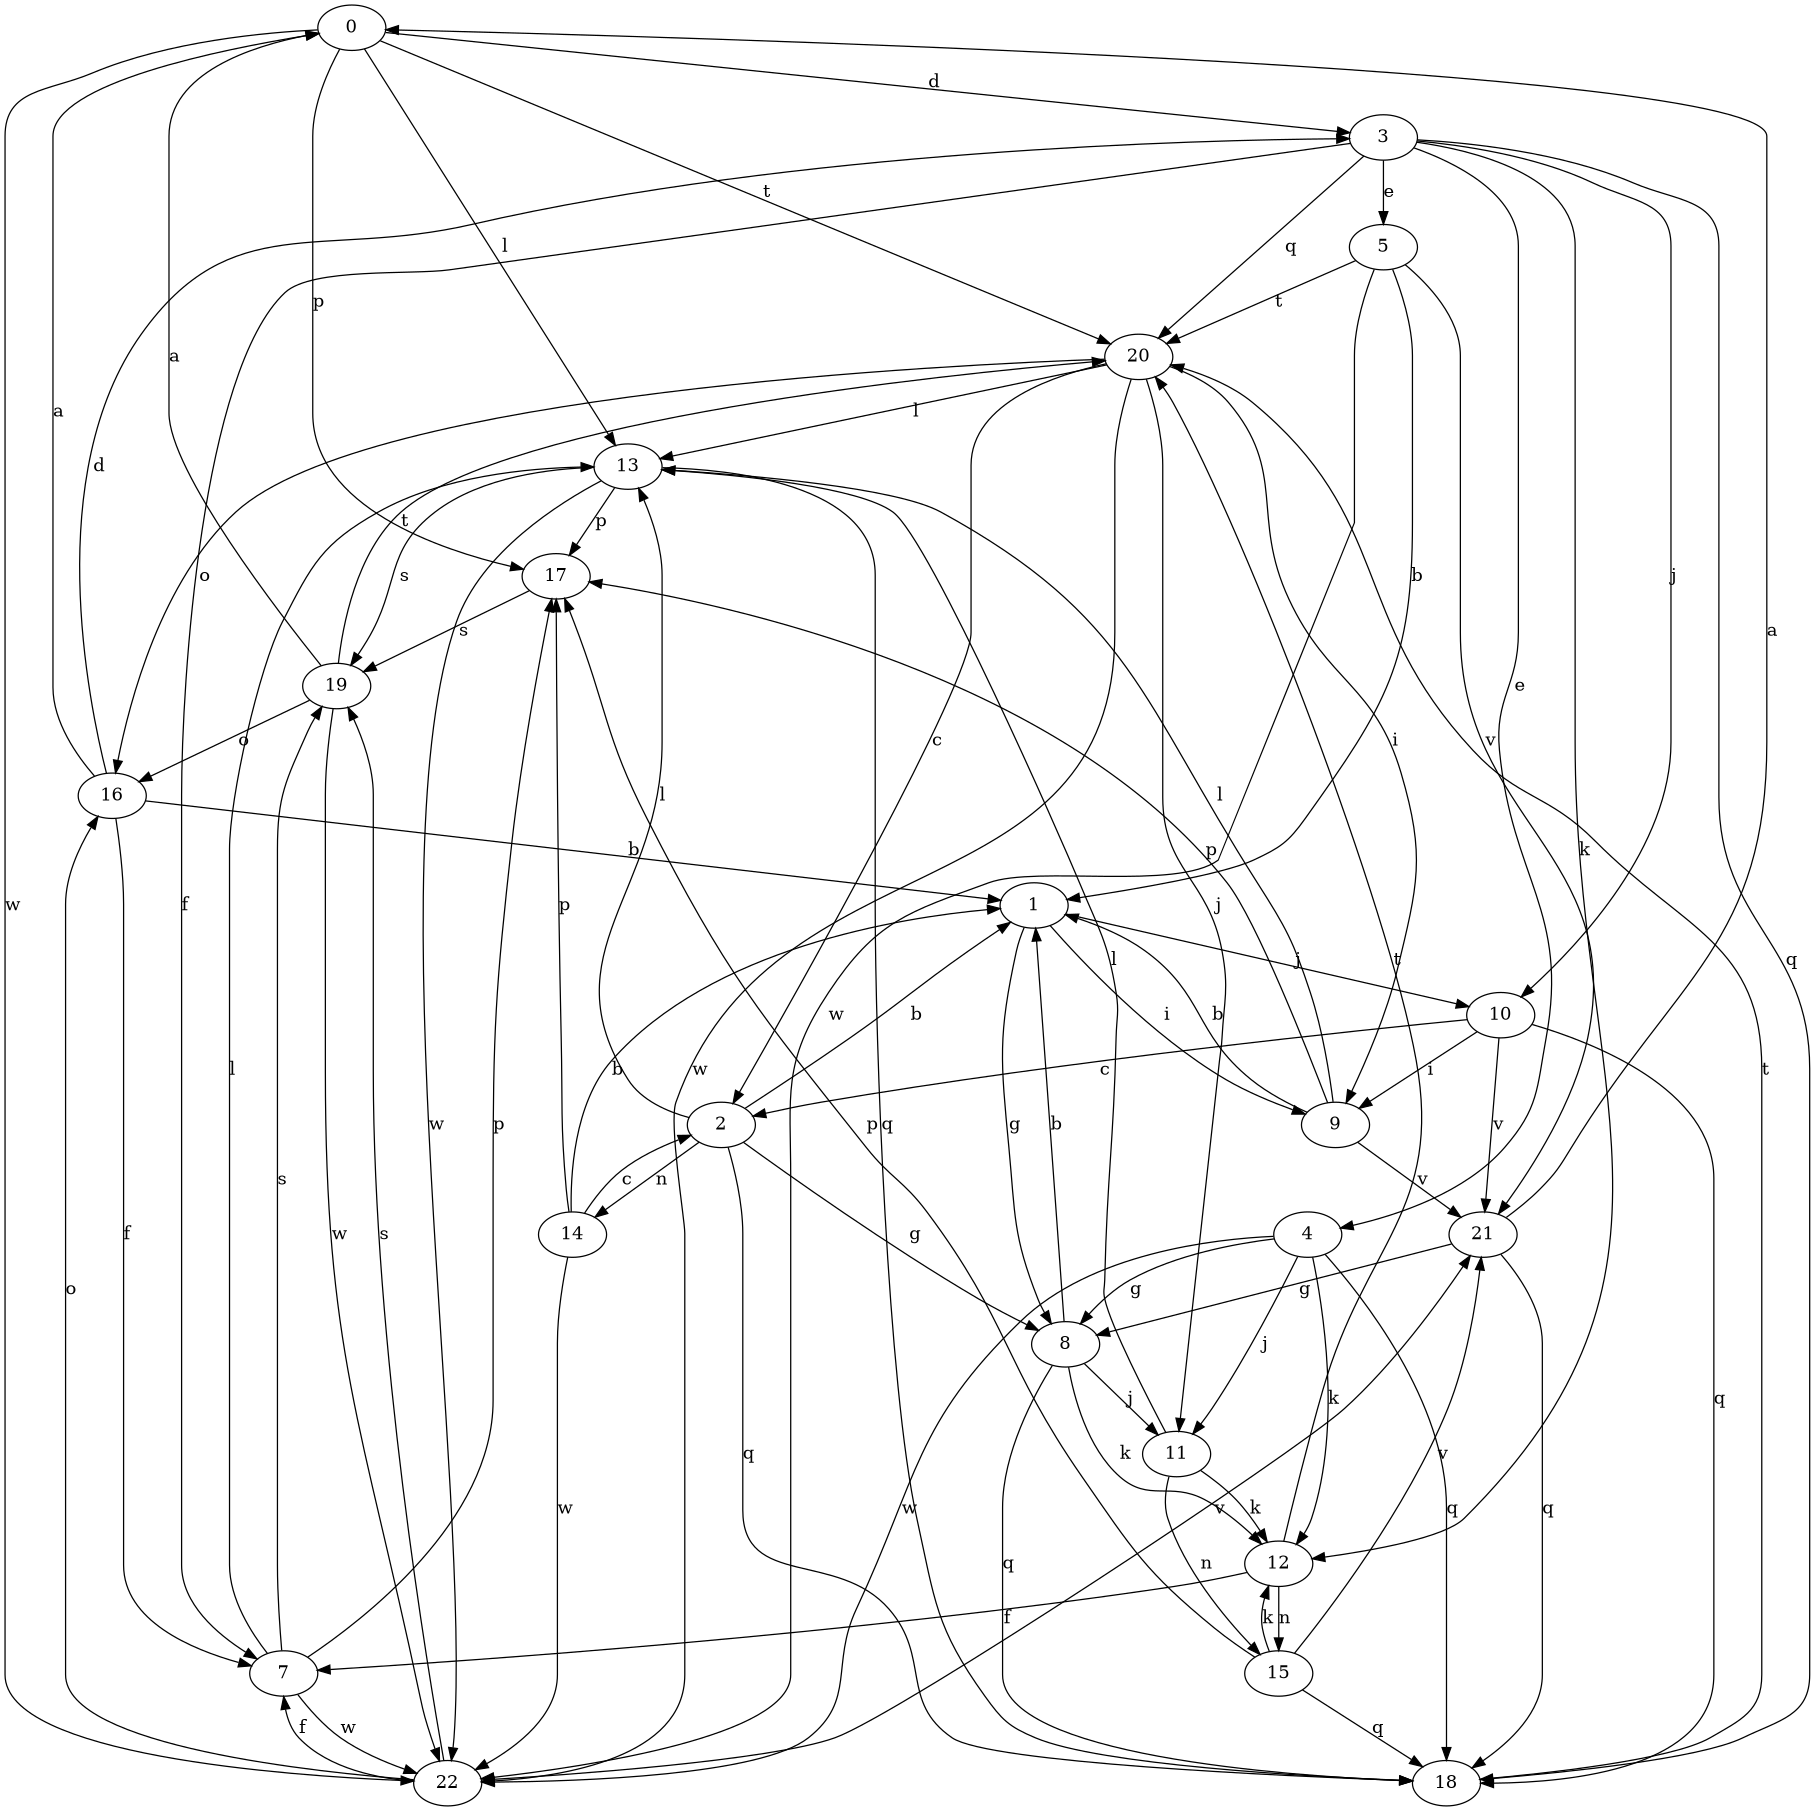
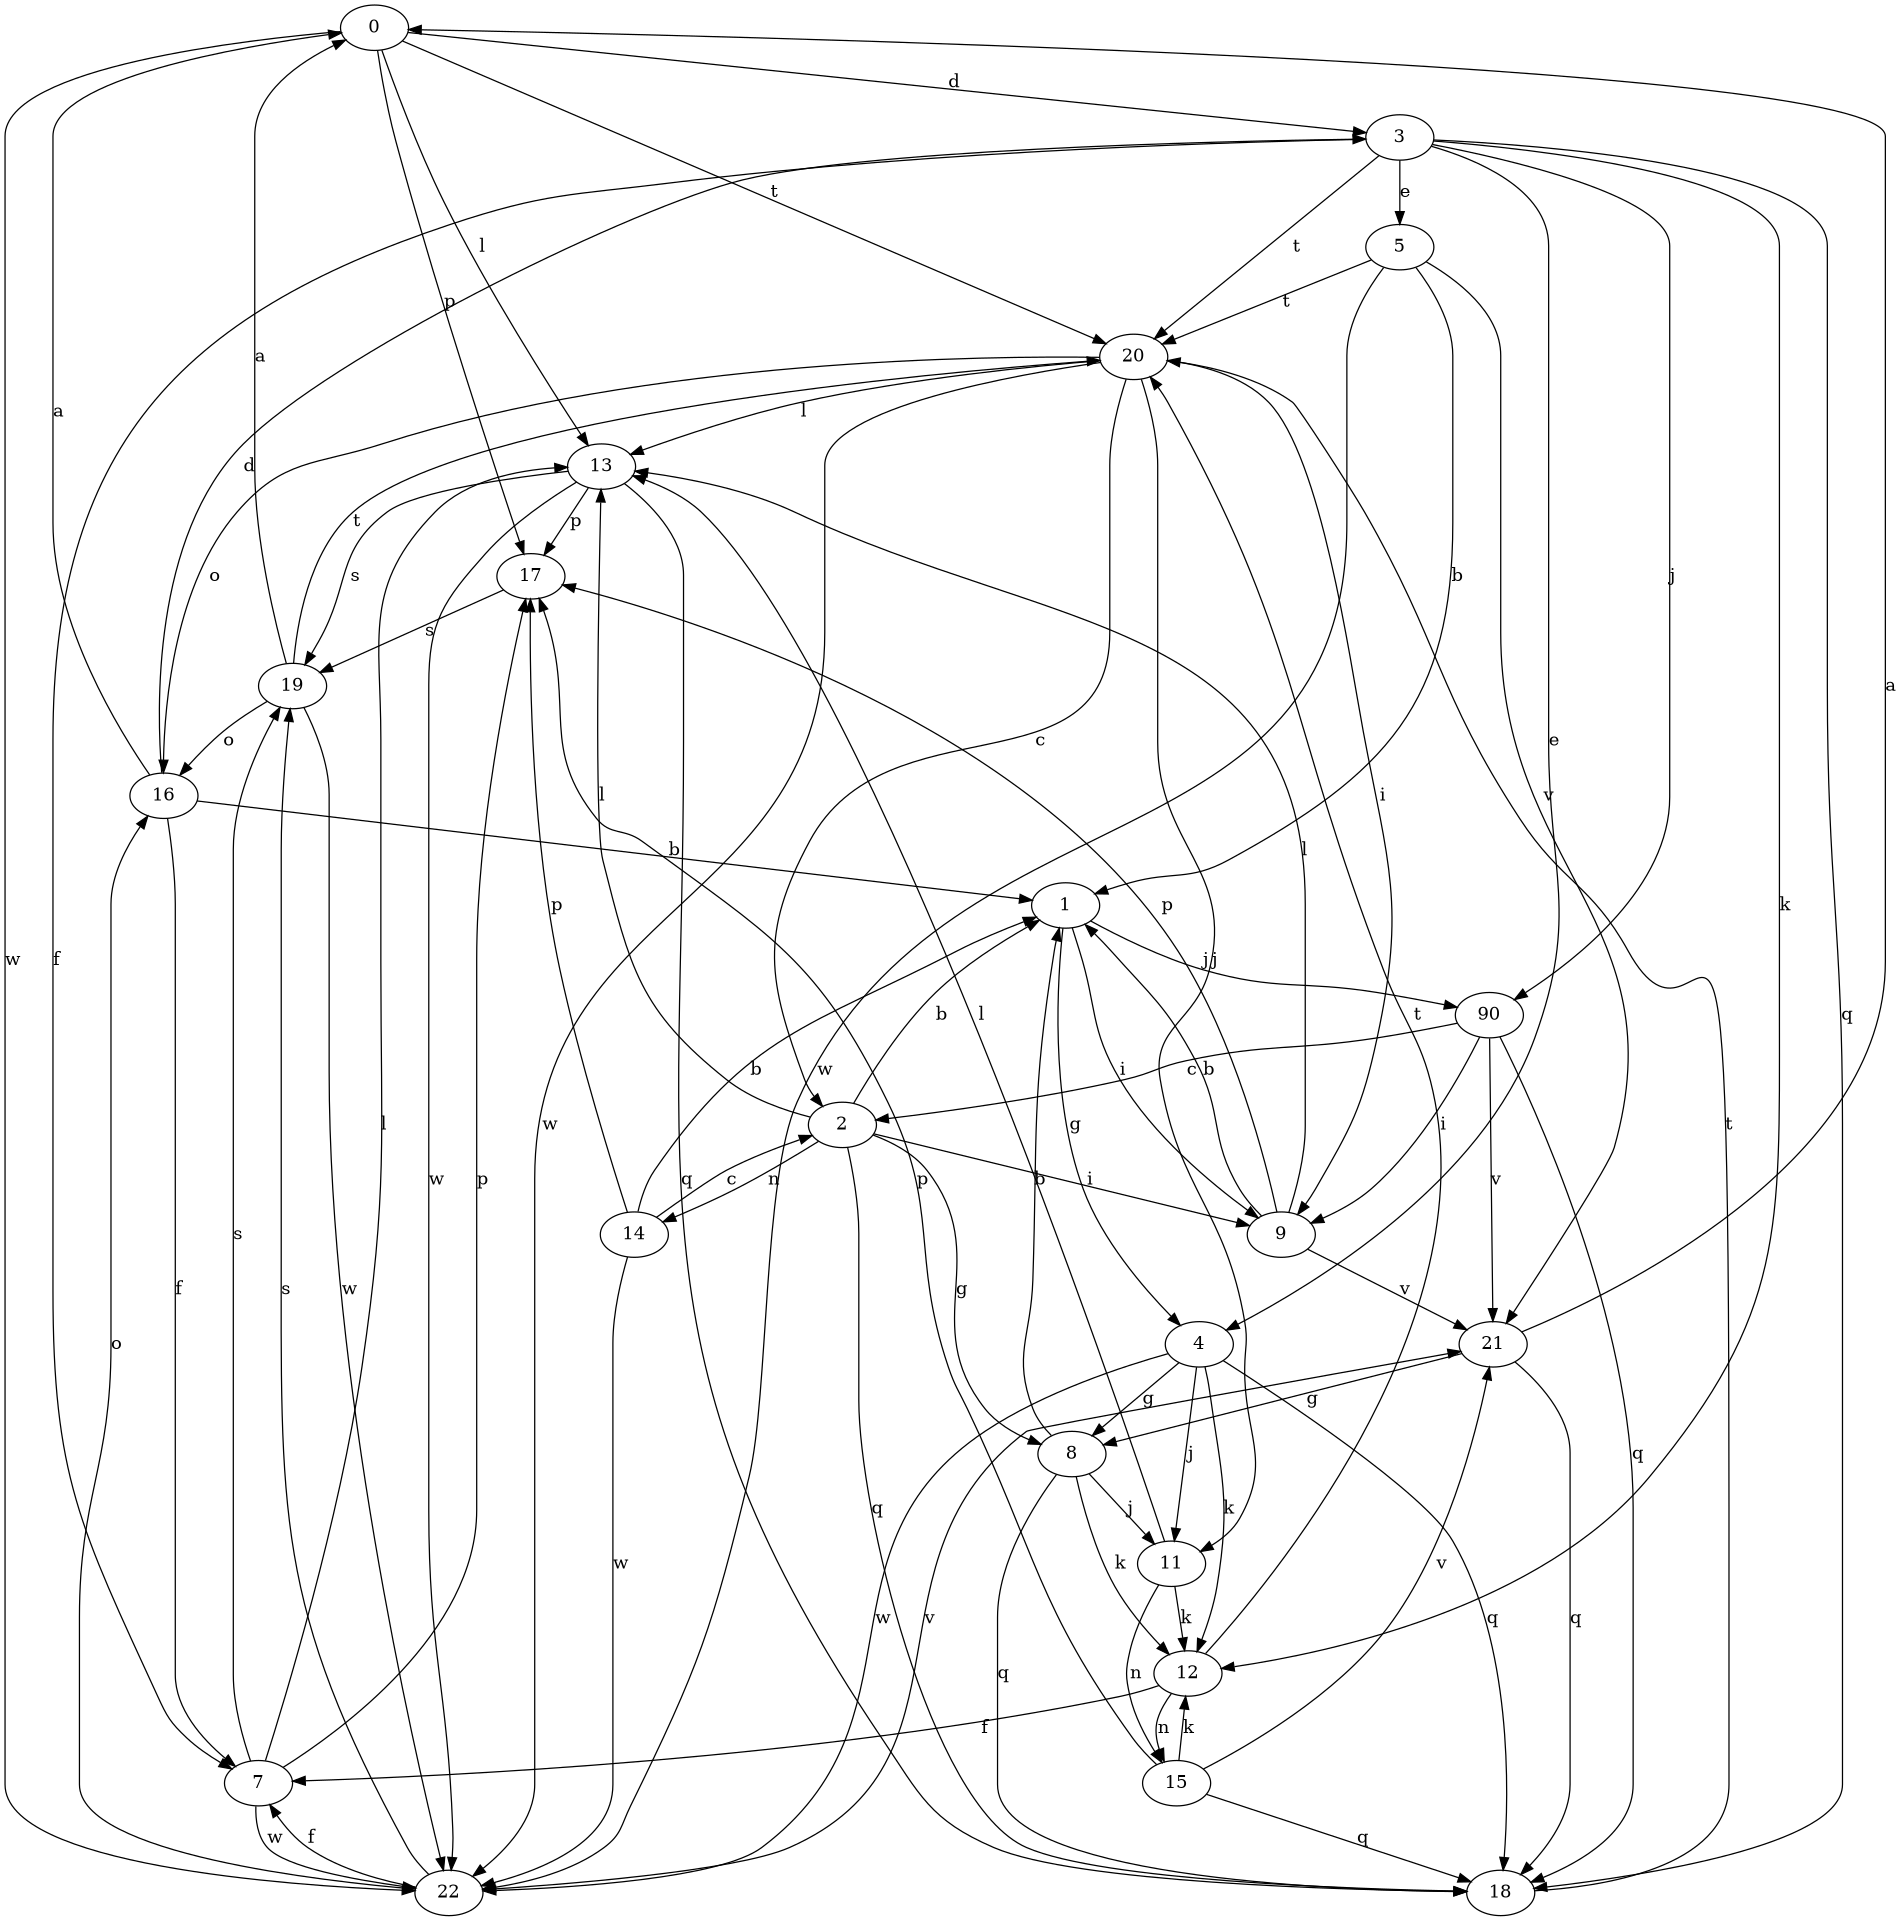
(1291, 247) -> (1297, 247)
(1501, 1015) -> (1489, 1015)
(1006, 1122) -> (1069, 1137)
none -> (1056, 1178)
